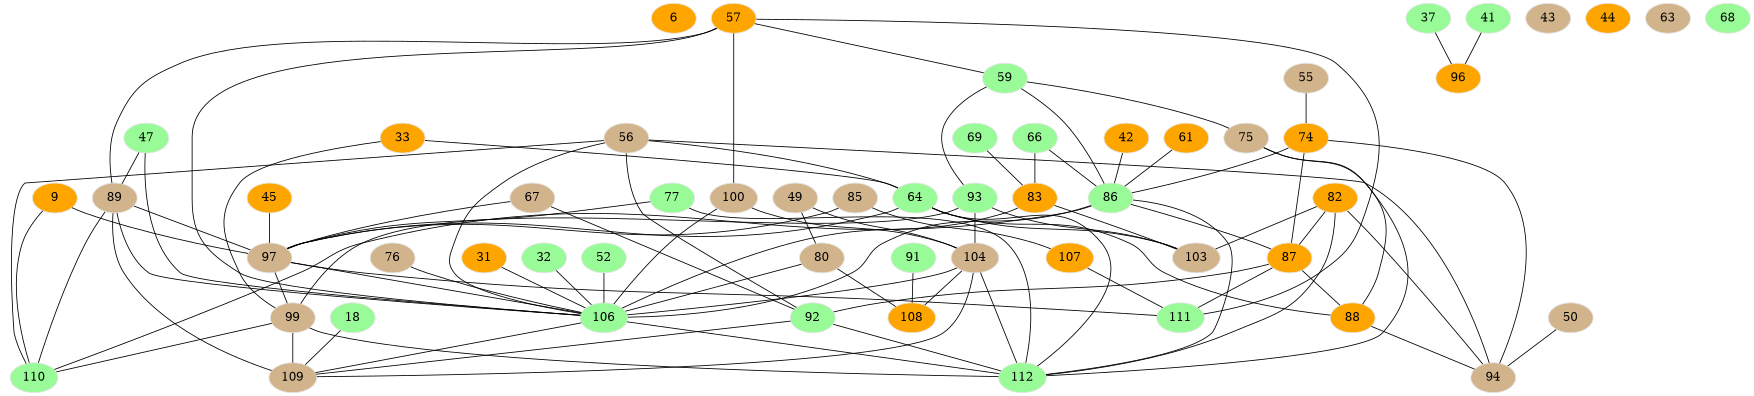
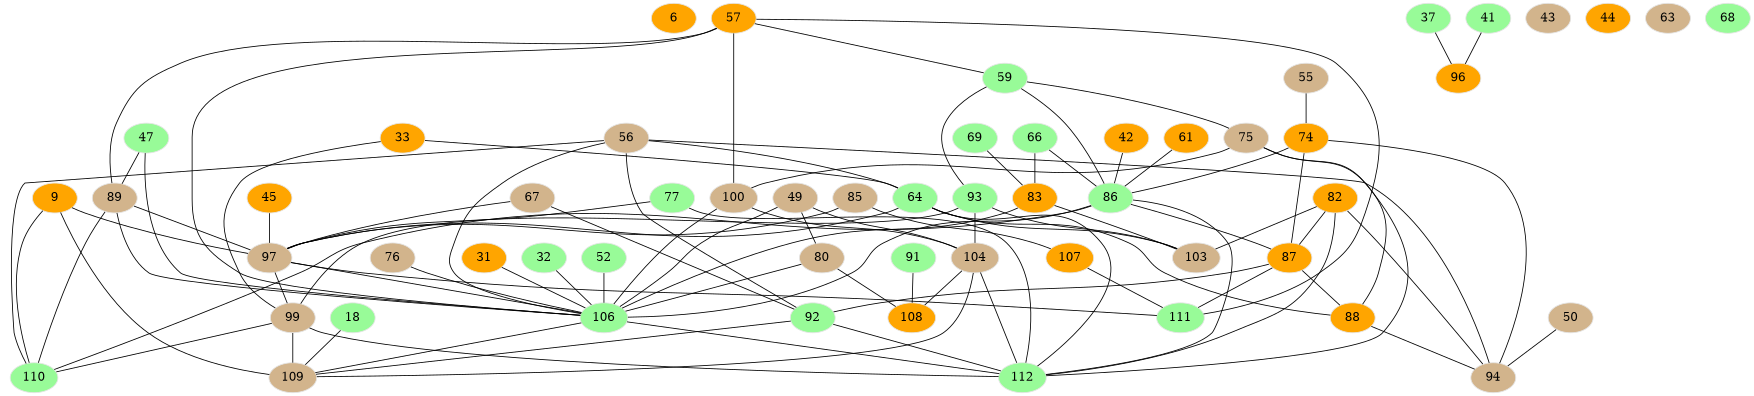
none -> (991, 169)
(834, 292) -> (690, 252)
(165, 316) -> (140, 326)
